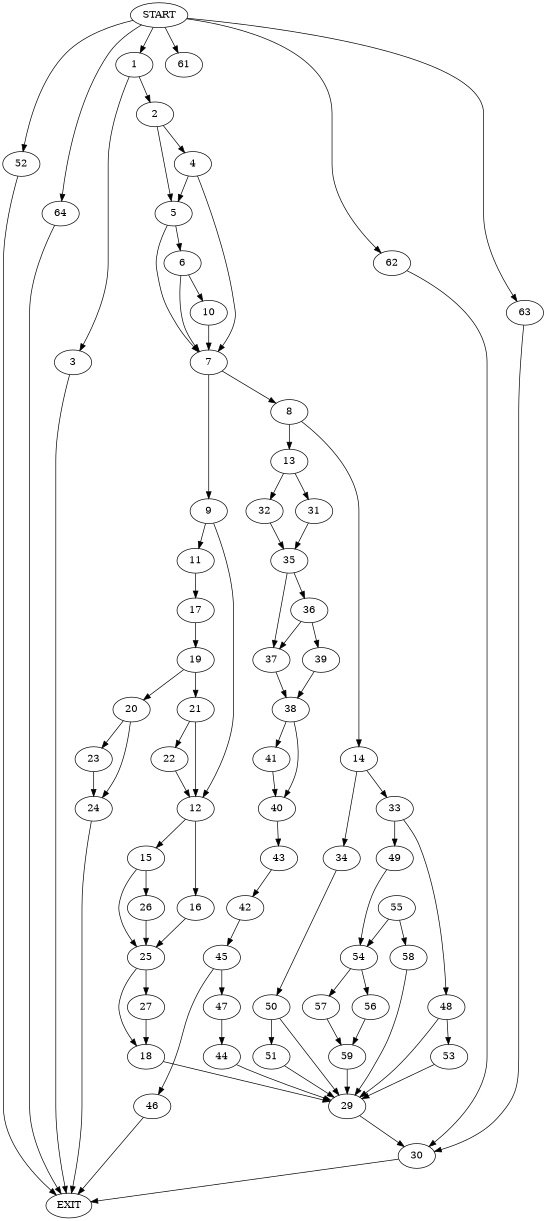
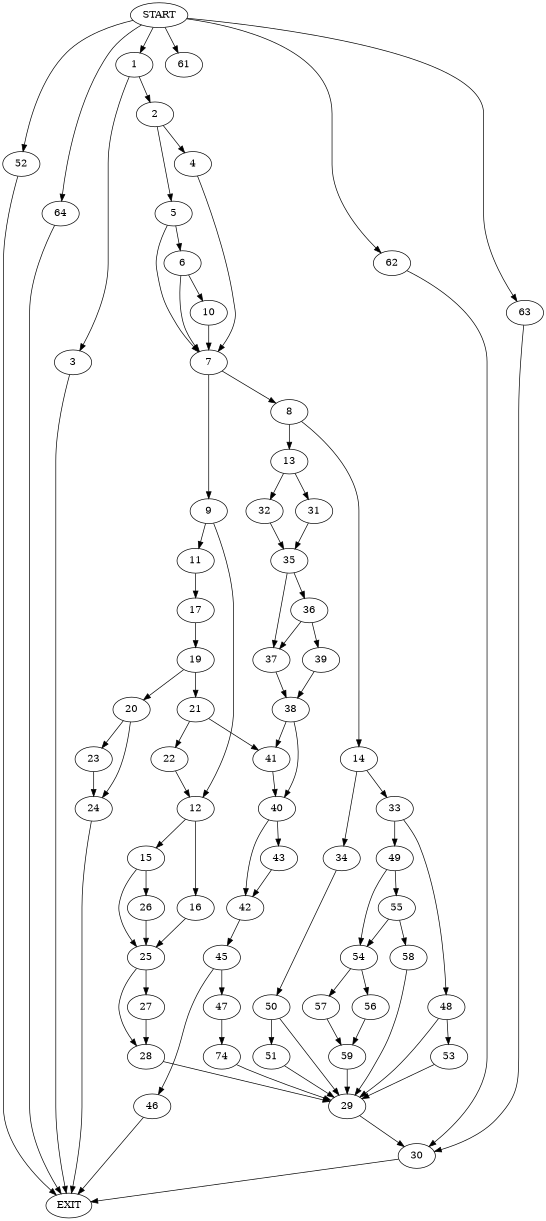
(185, 186) -> none
(196, 756) -> (226, 730)
none -> (252, 852)
none -> (396, 880)
(146, 1057) -> (146, 1057)
(222, 1057) -> (222, 1057)
